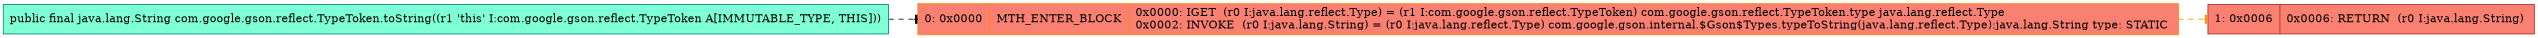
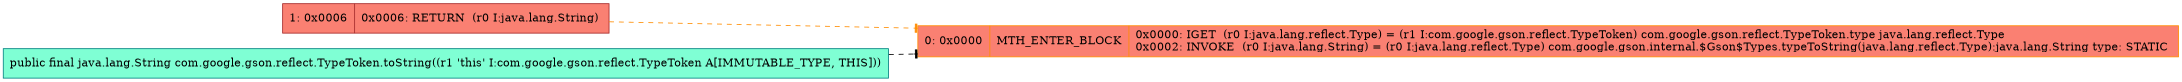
(2191, 19) -> (761, 25)
